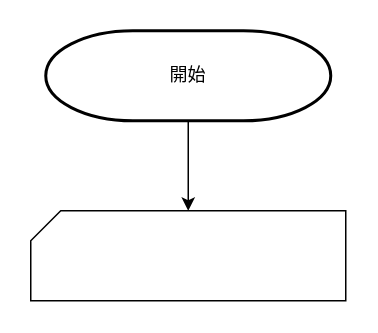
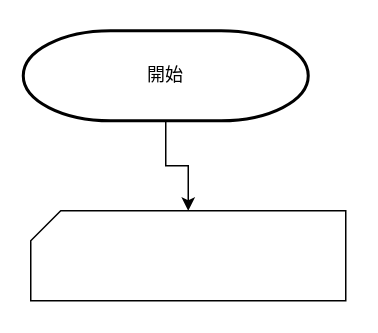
(188, 76) -> (166, 76)
